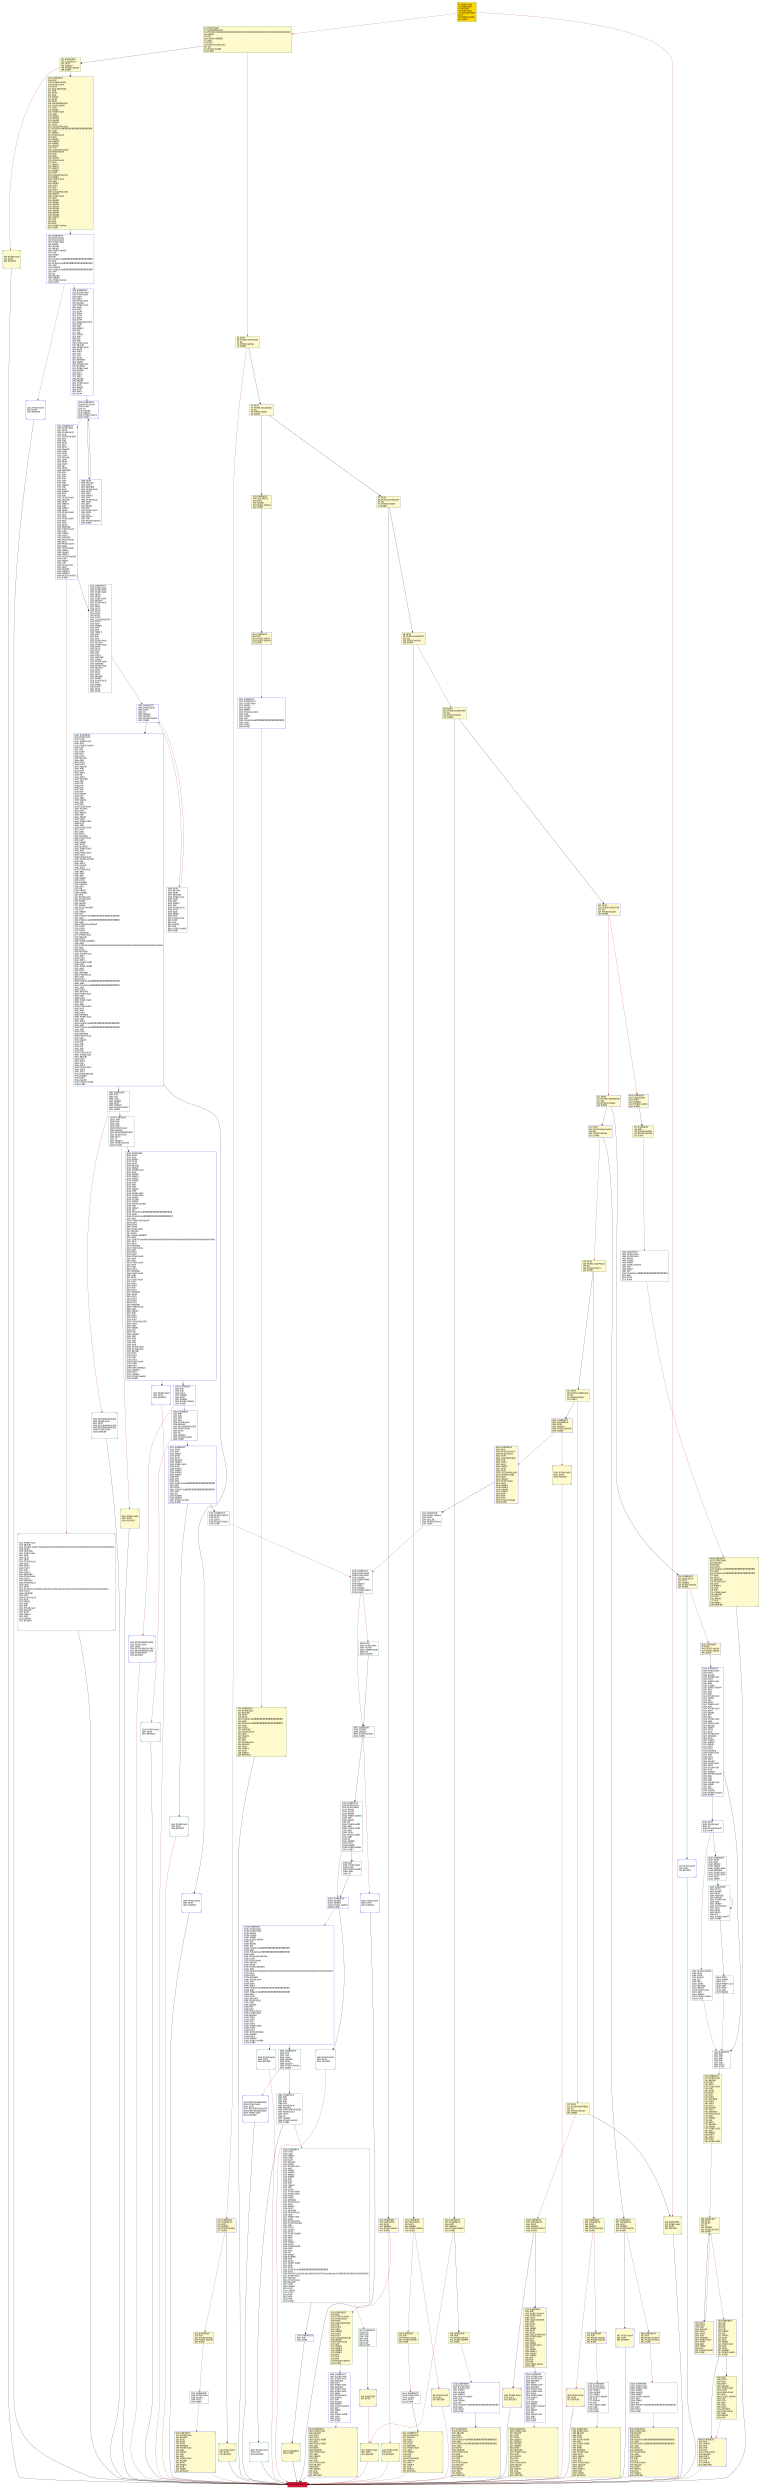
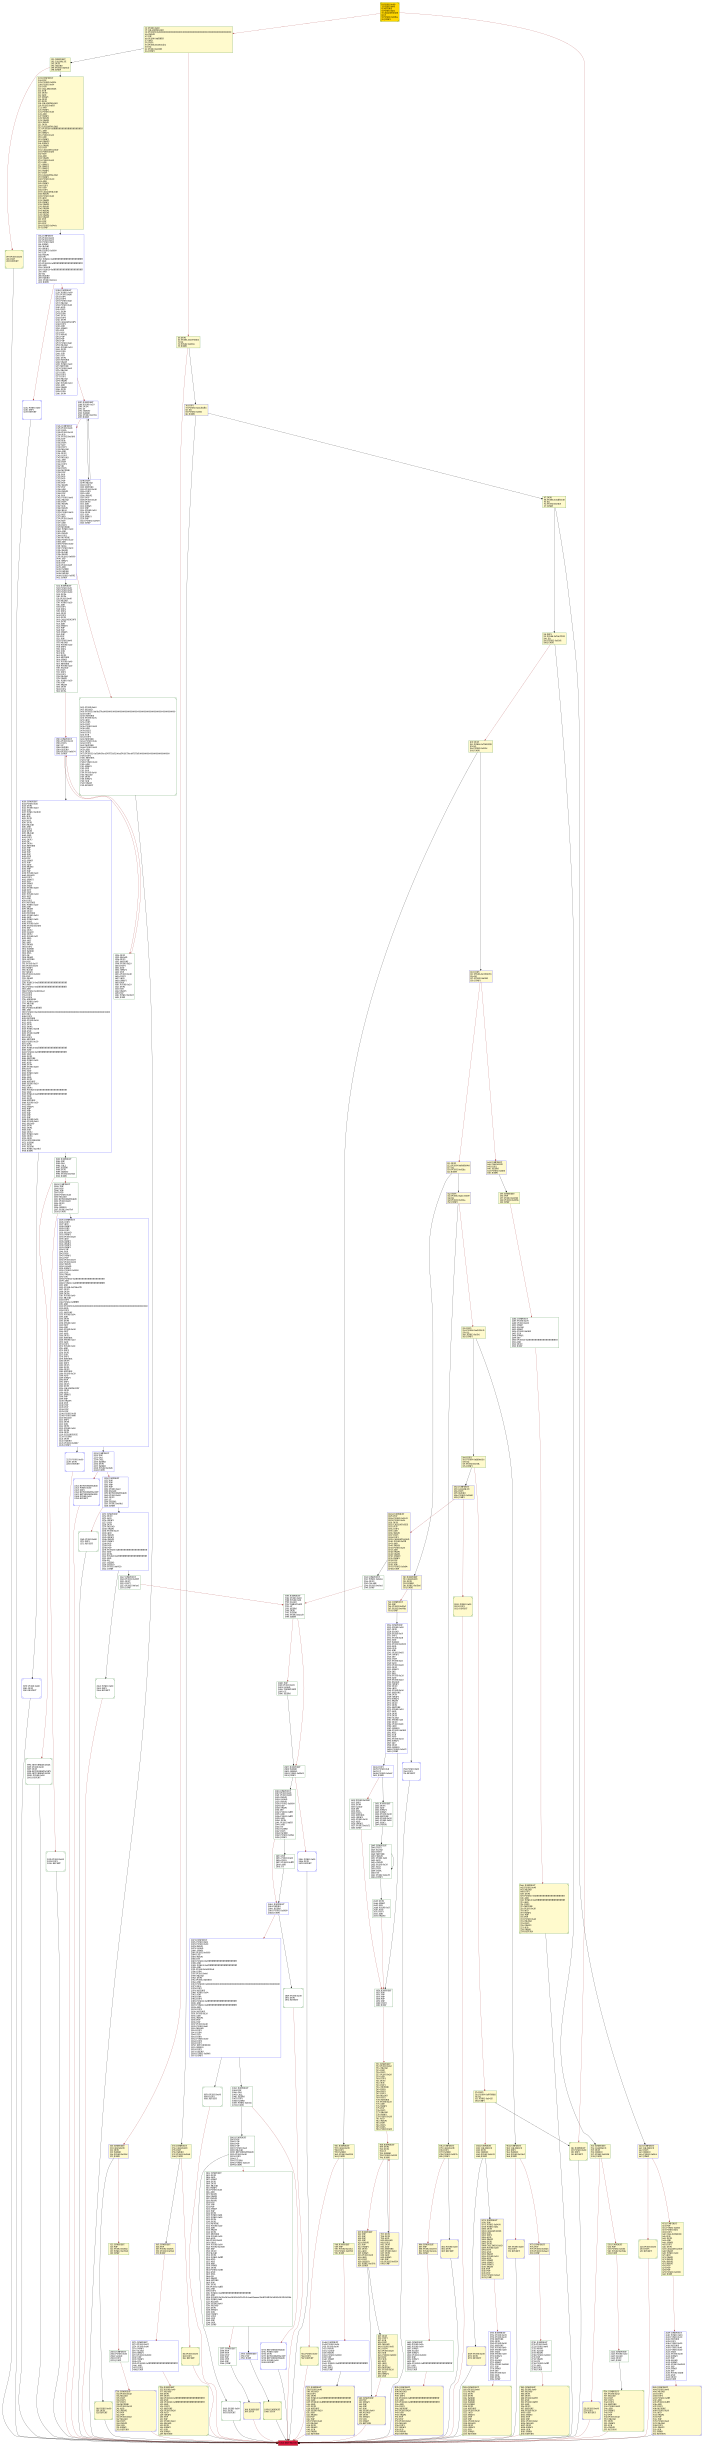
(130, 1519) -> (56, 1861)
none -> (190, 2356)
(369, 2424) -> (261, 2435)
